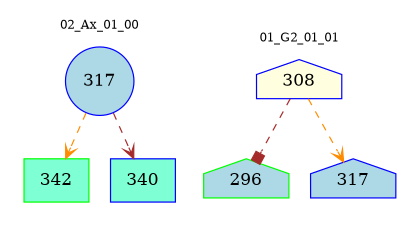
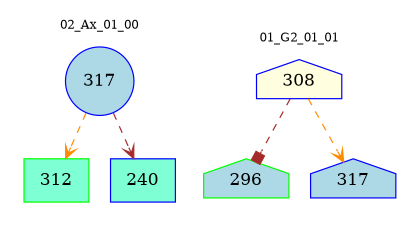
(56, 180) -> (56, 180)
(143, 180) -> (143, 180)
